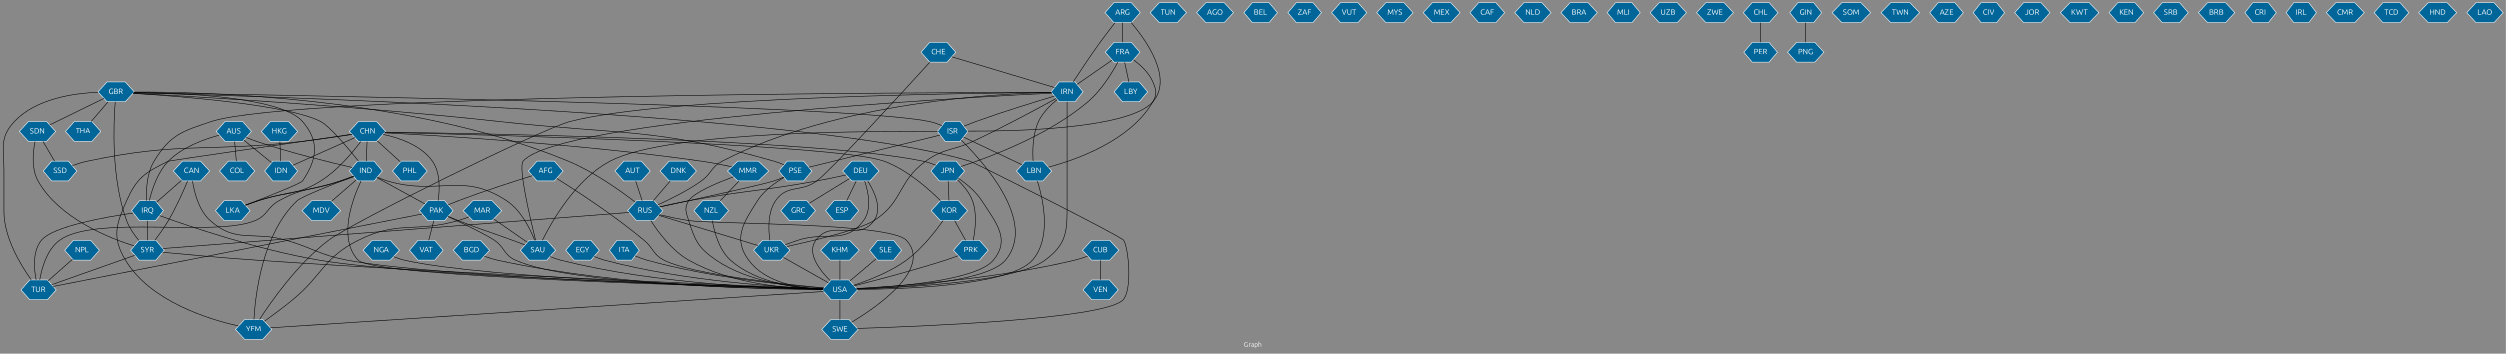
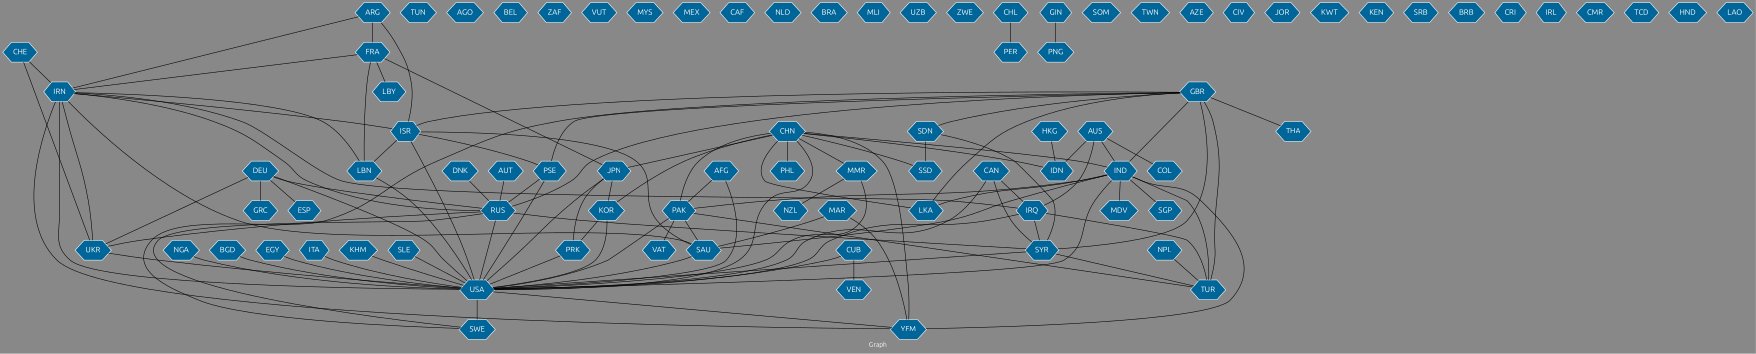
none -> (1165, 211)
(747, 271) -> (727, 266)
